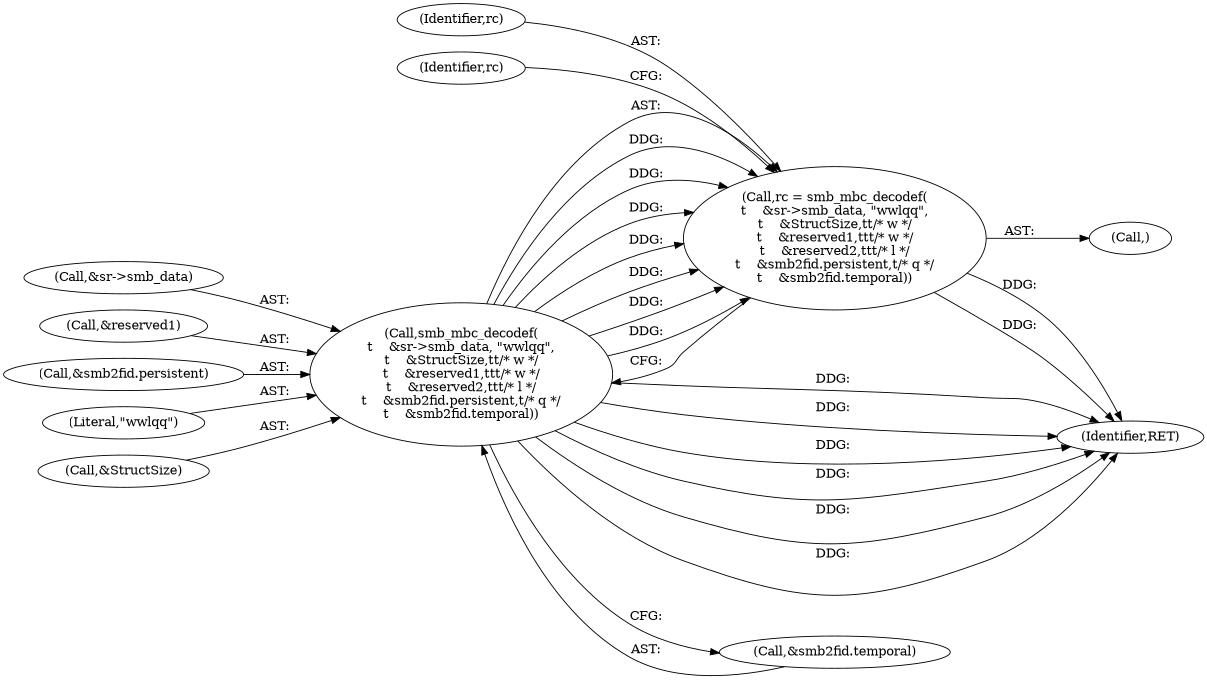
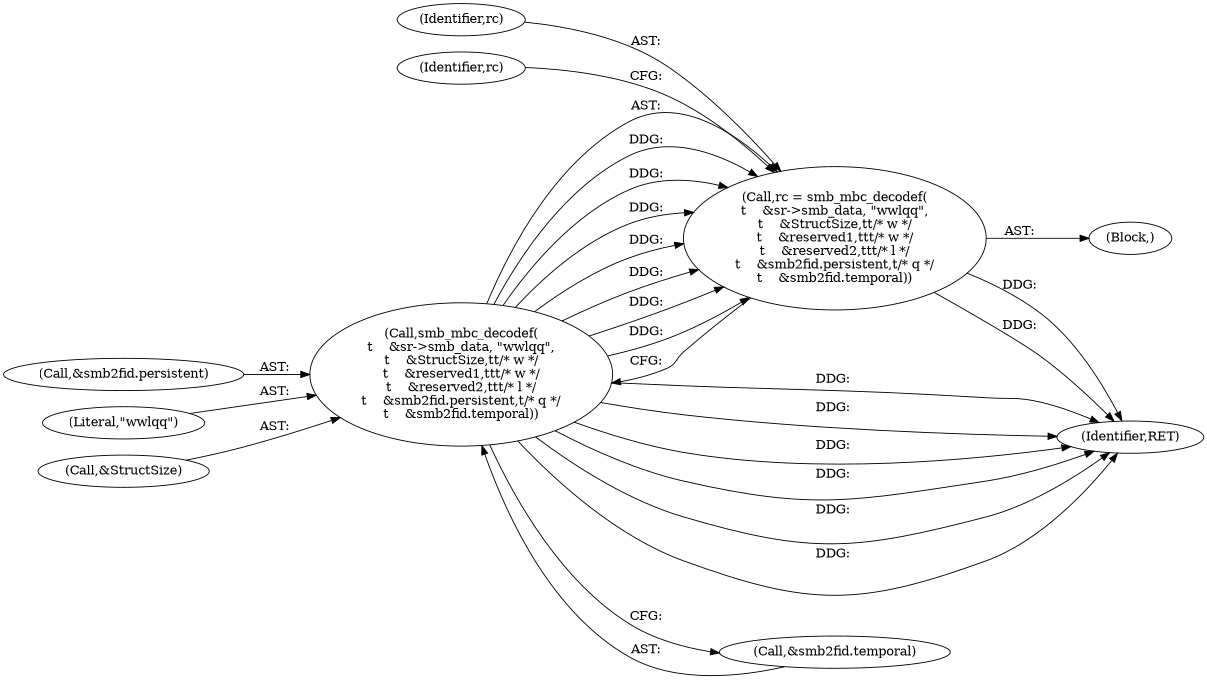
(1130, 238) -> (1130, 238)
(124, 278) -> none
(124, 326) -> none
